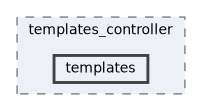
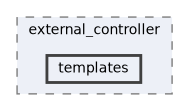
(101, 31) -> (95, 31)
